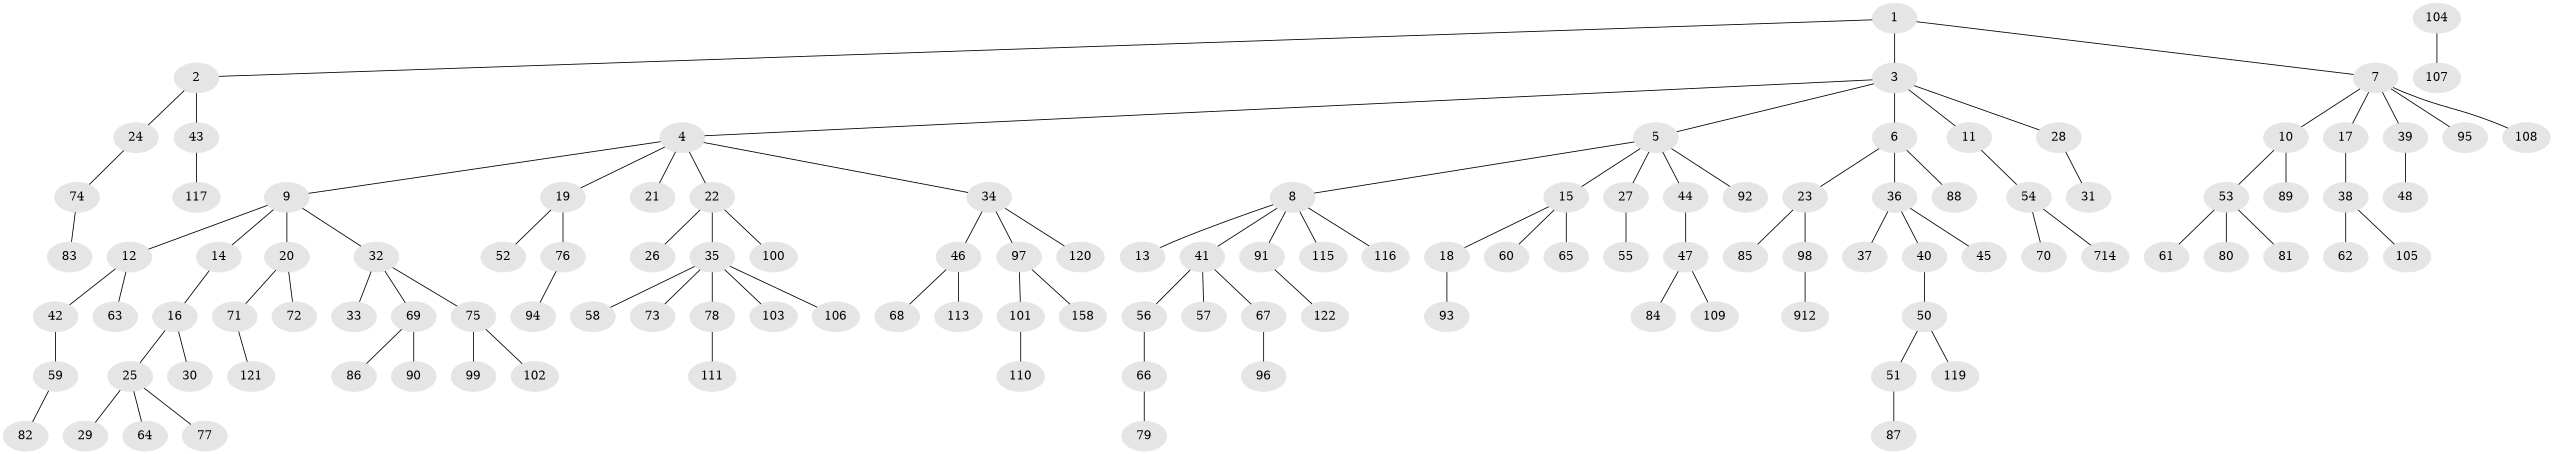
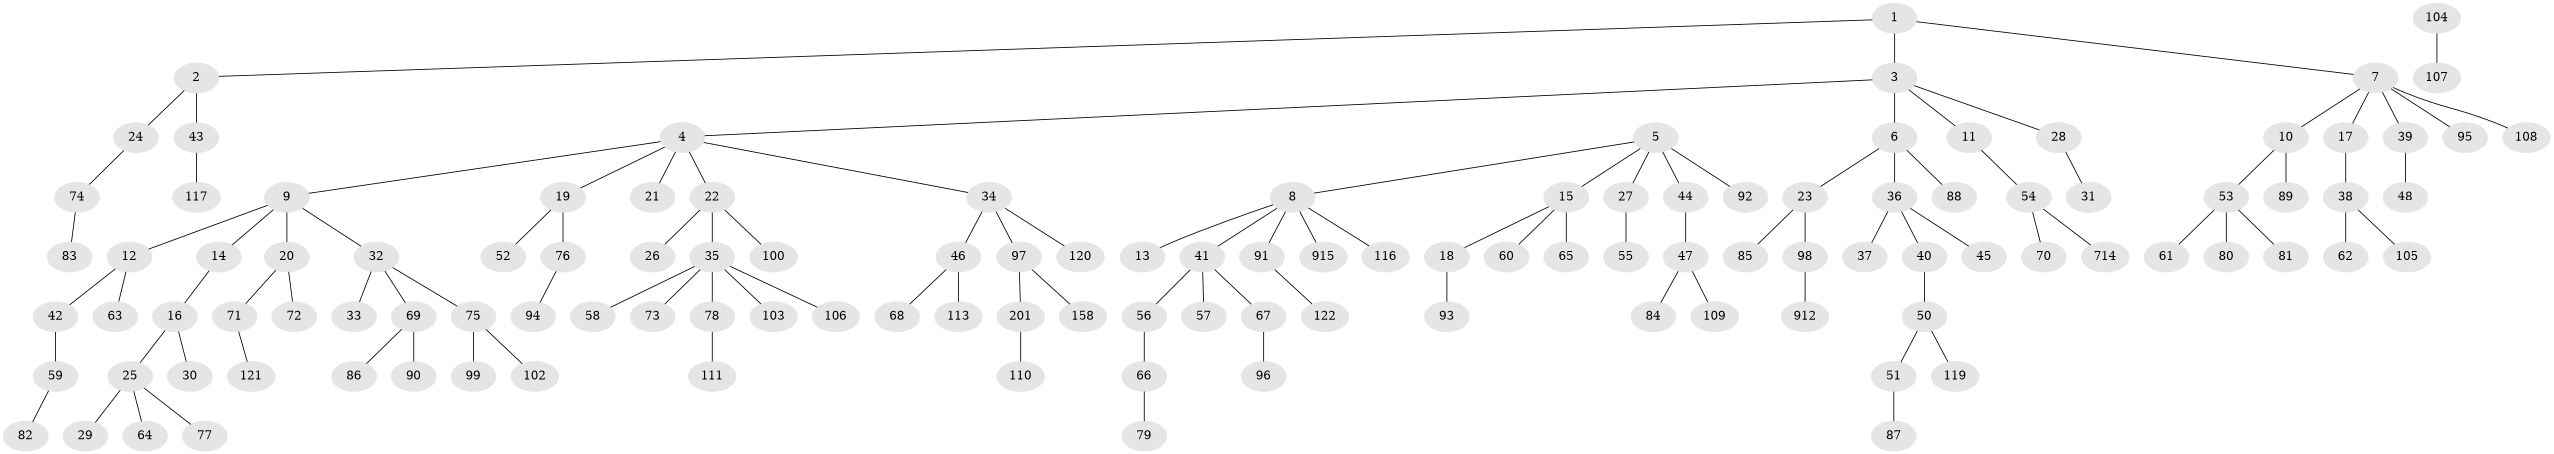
(1775, 108) -> none
(1323, 257) -> (1323, 257)
(1021, 317) -> (1021, 317)
